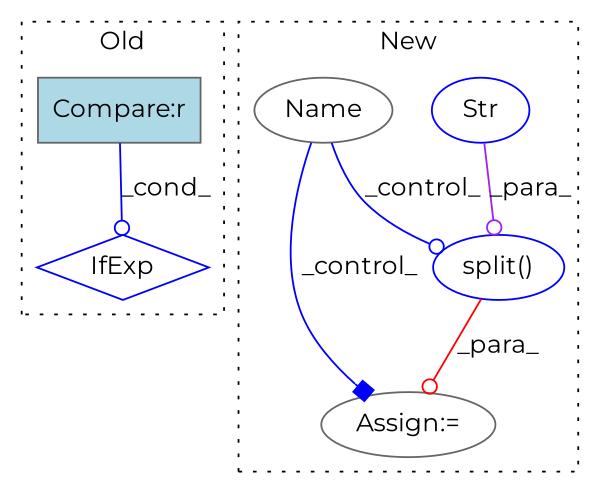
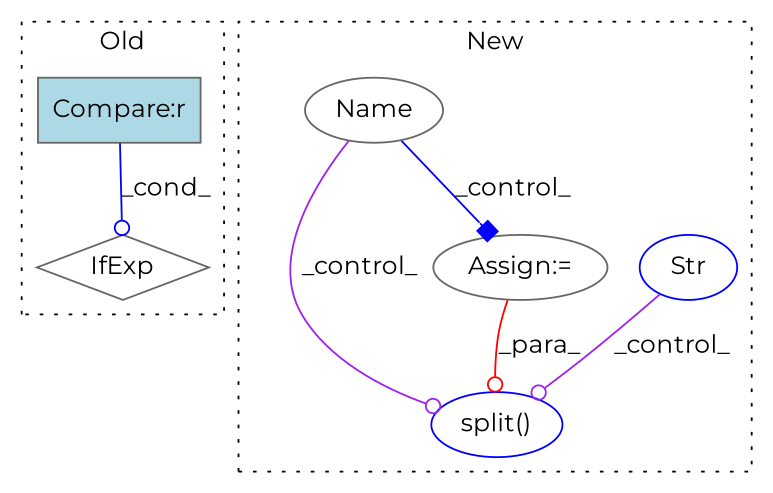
(531, 189) -> (672, 346)
(368, 205) -> (295, 298)
(123, 267) -> (123, 267)
(457, 339) -> (498, 338)
